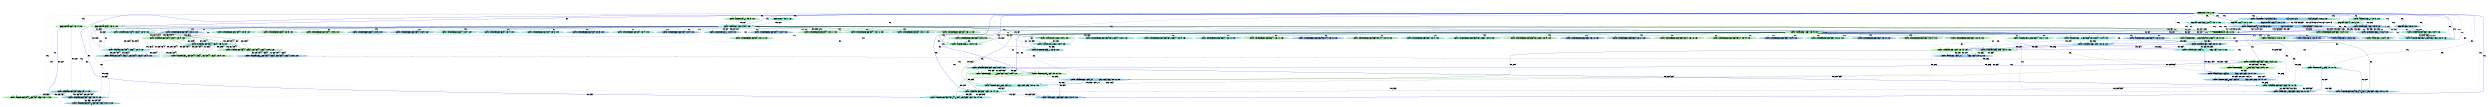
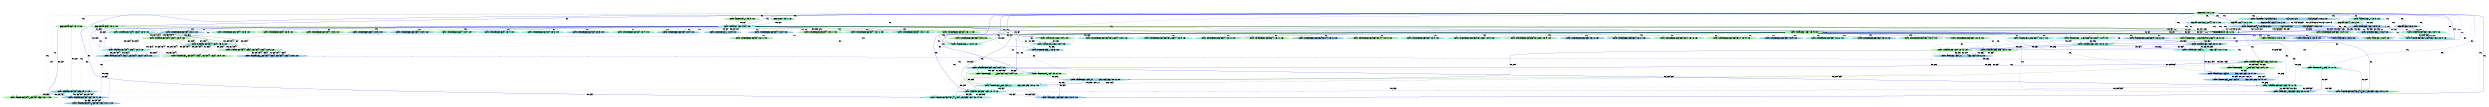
(743, 32) -> (761, 35)
(968, 41) -> (1558, 14)
